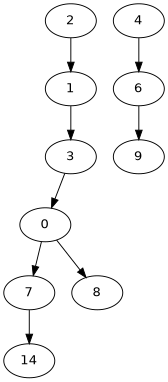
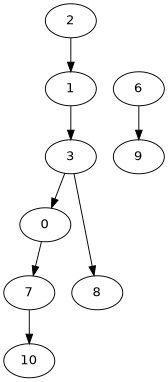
(139, 21) -> none
(68, 255) -> (83, 220)
(29, 361) -> (29, 361)
